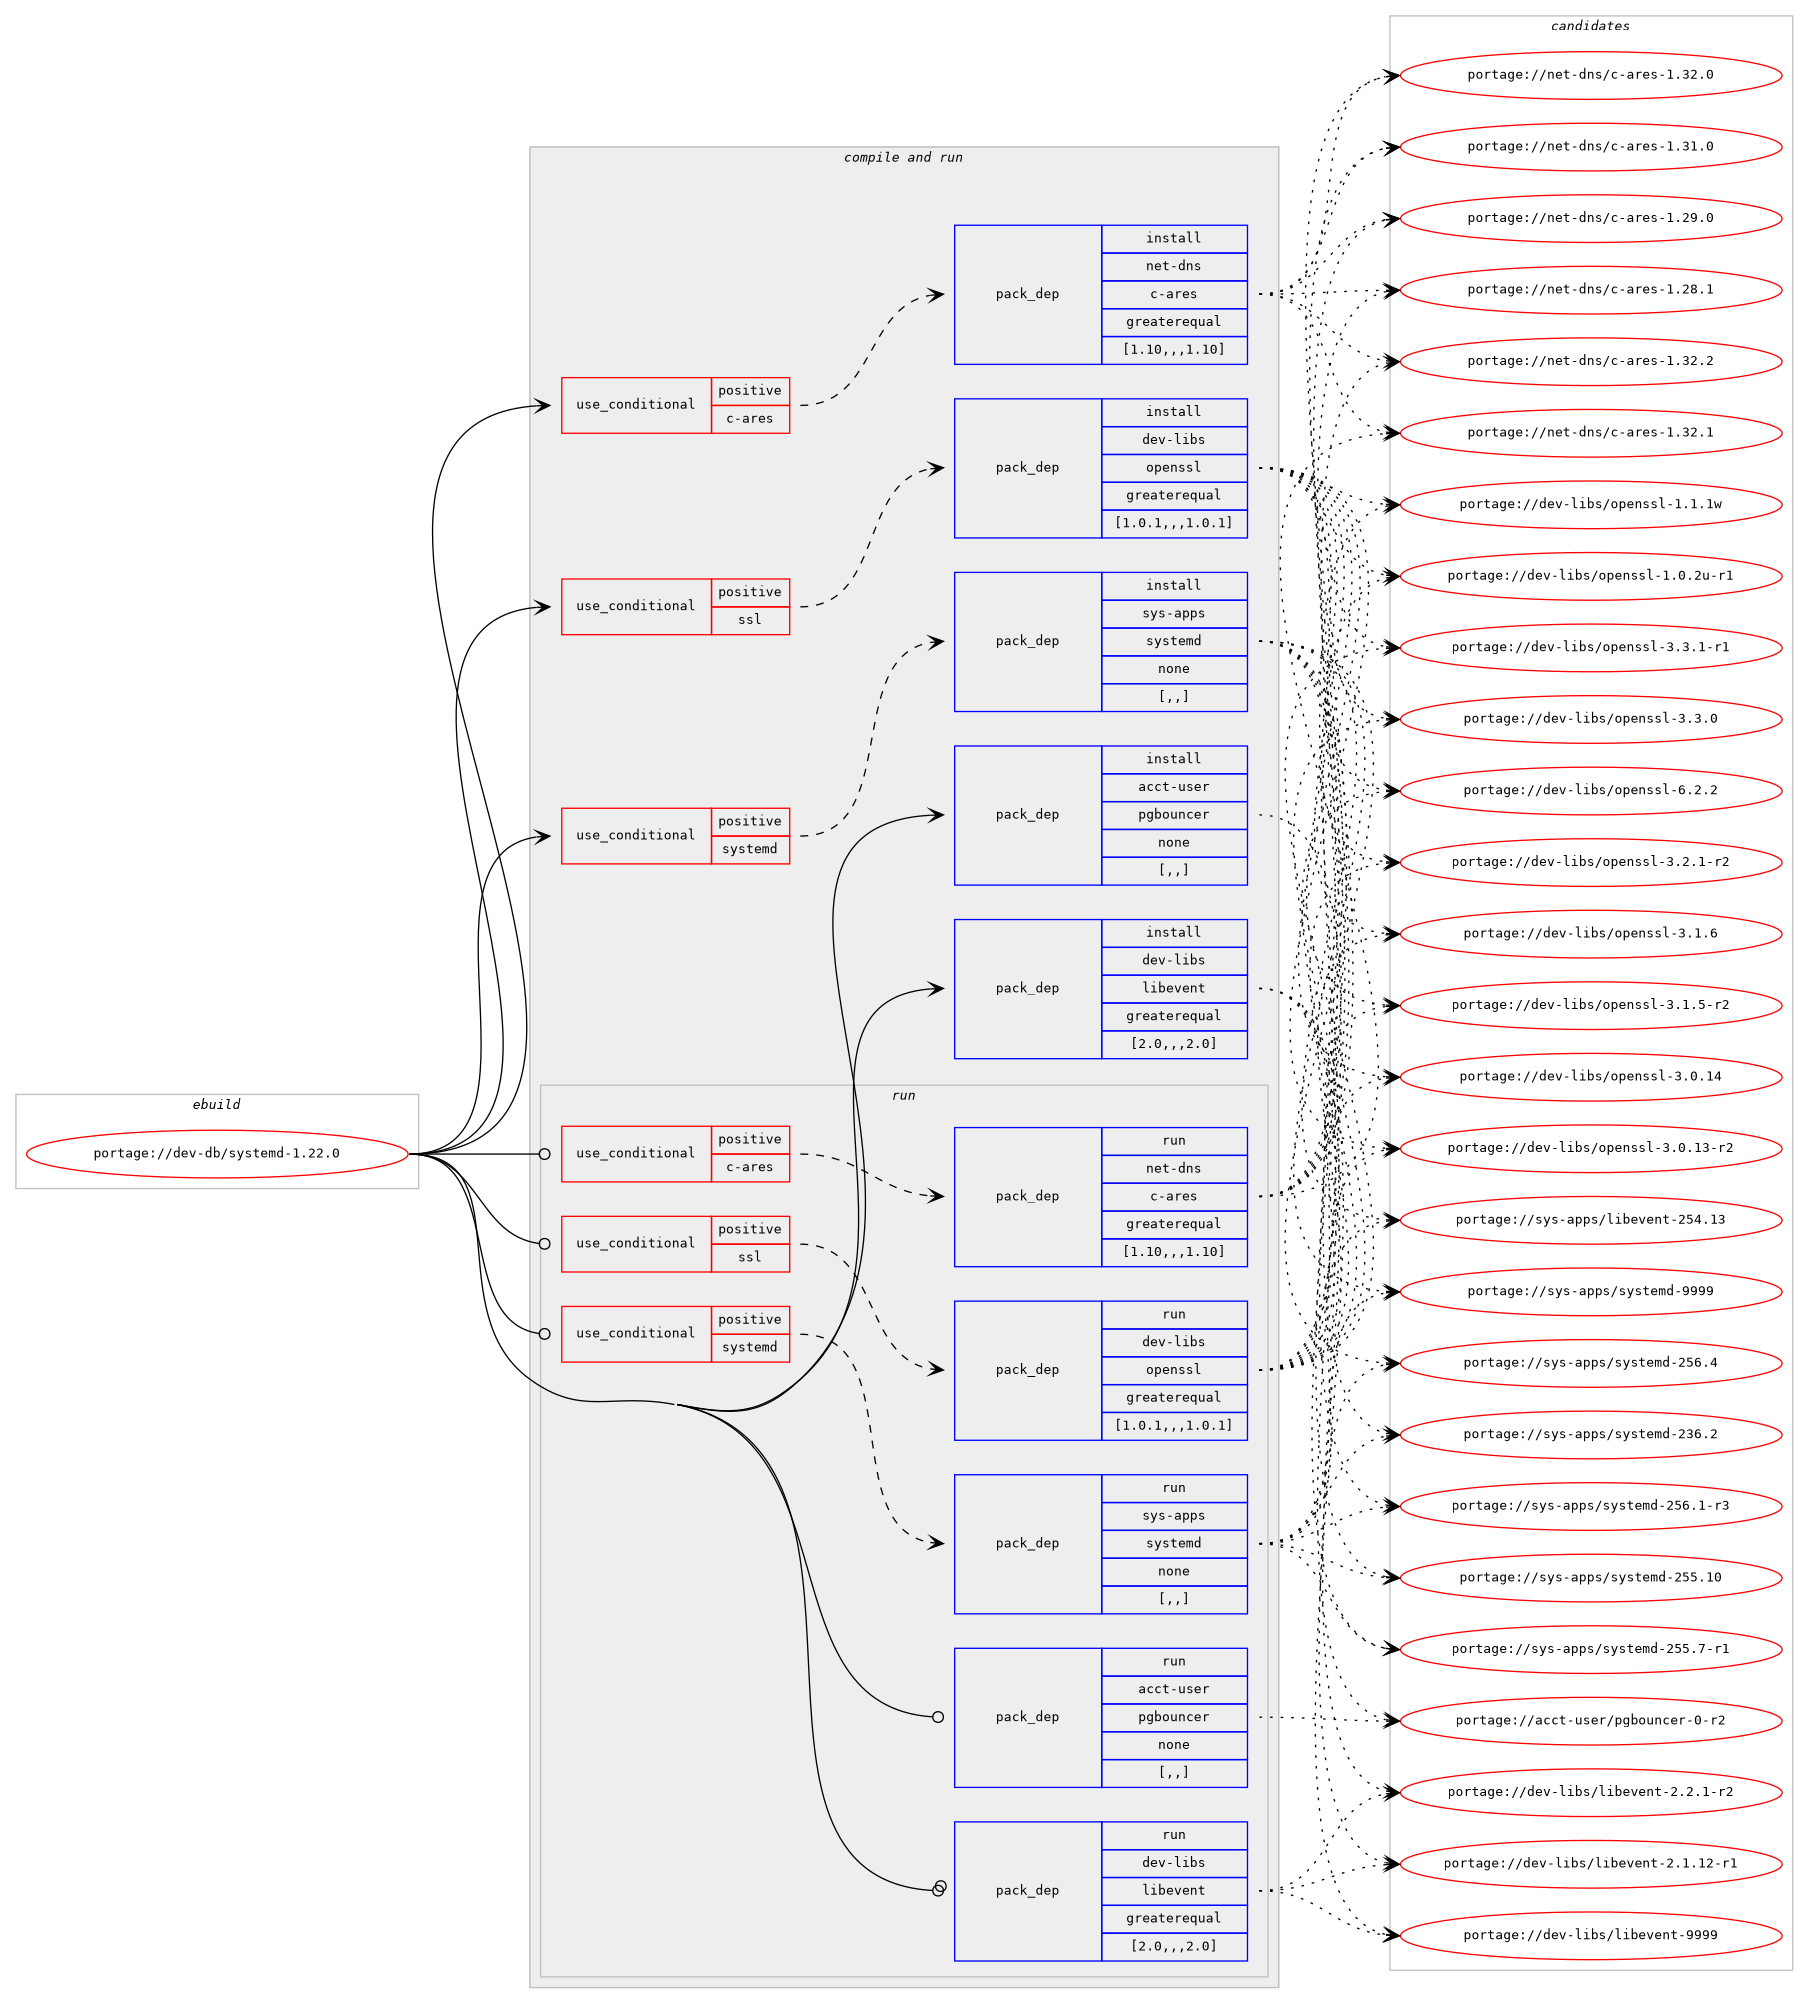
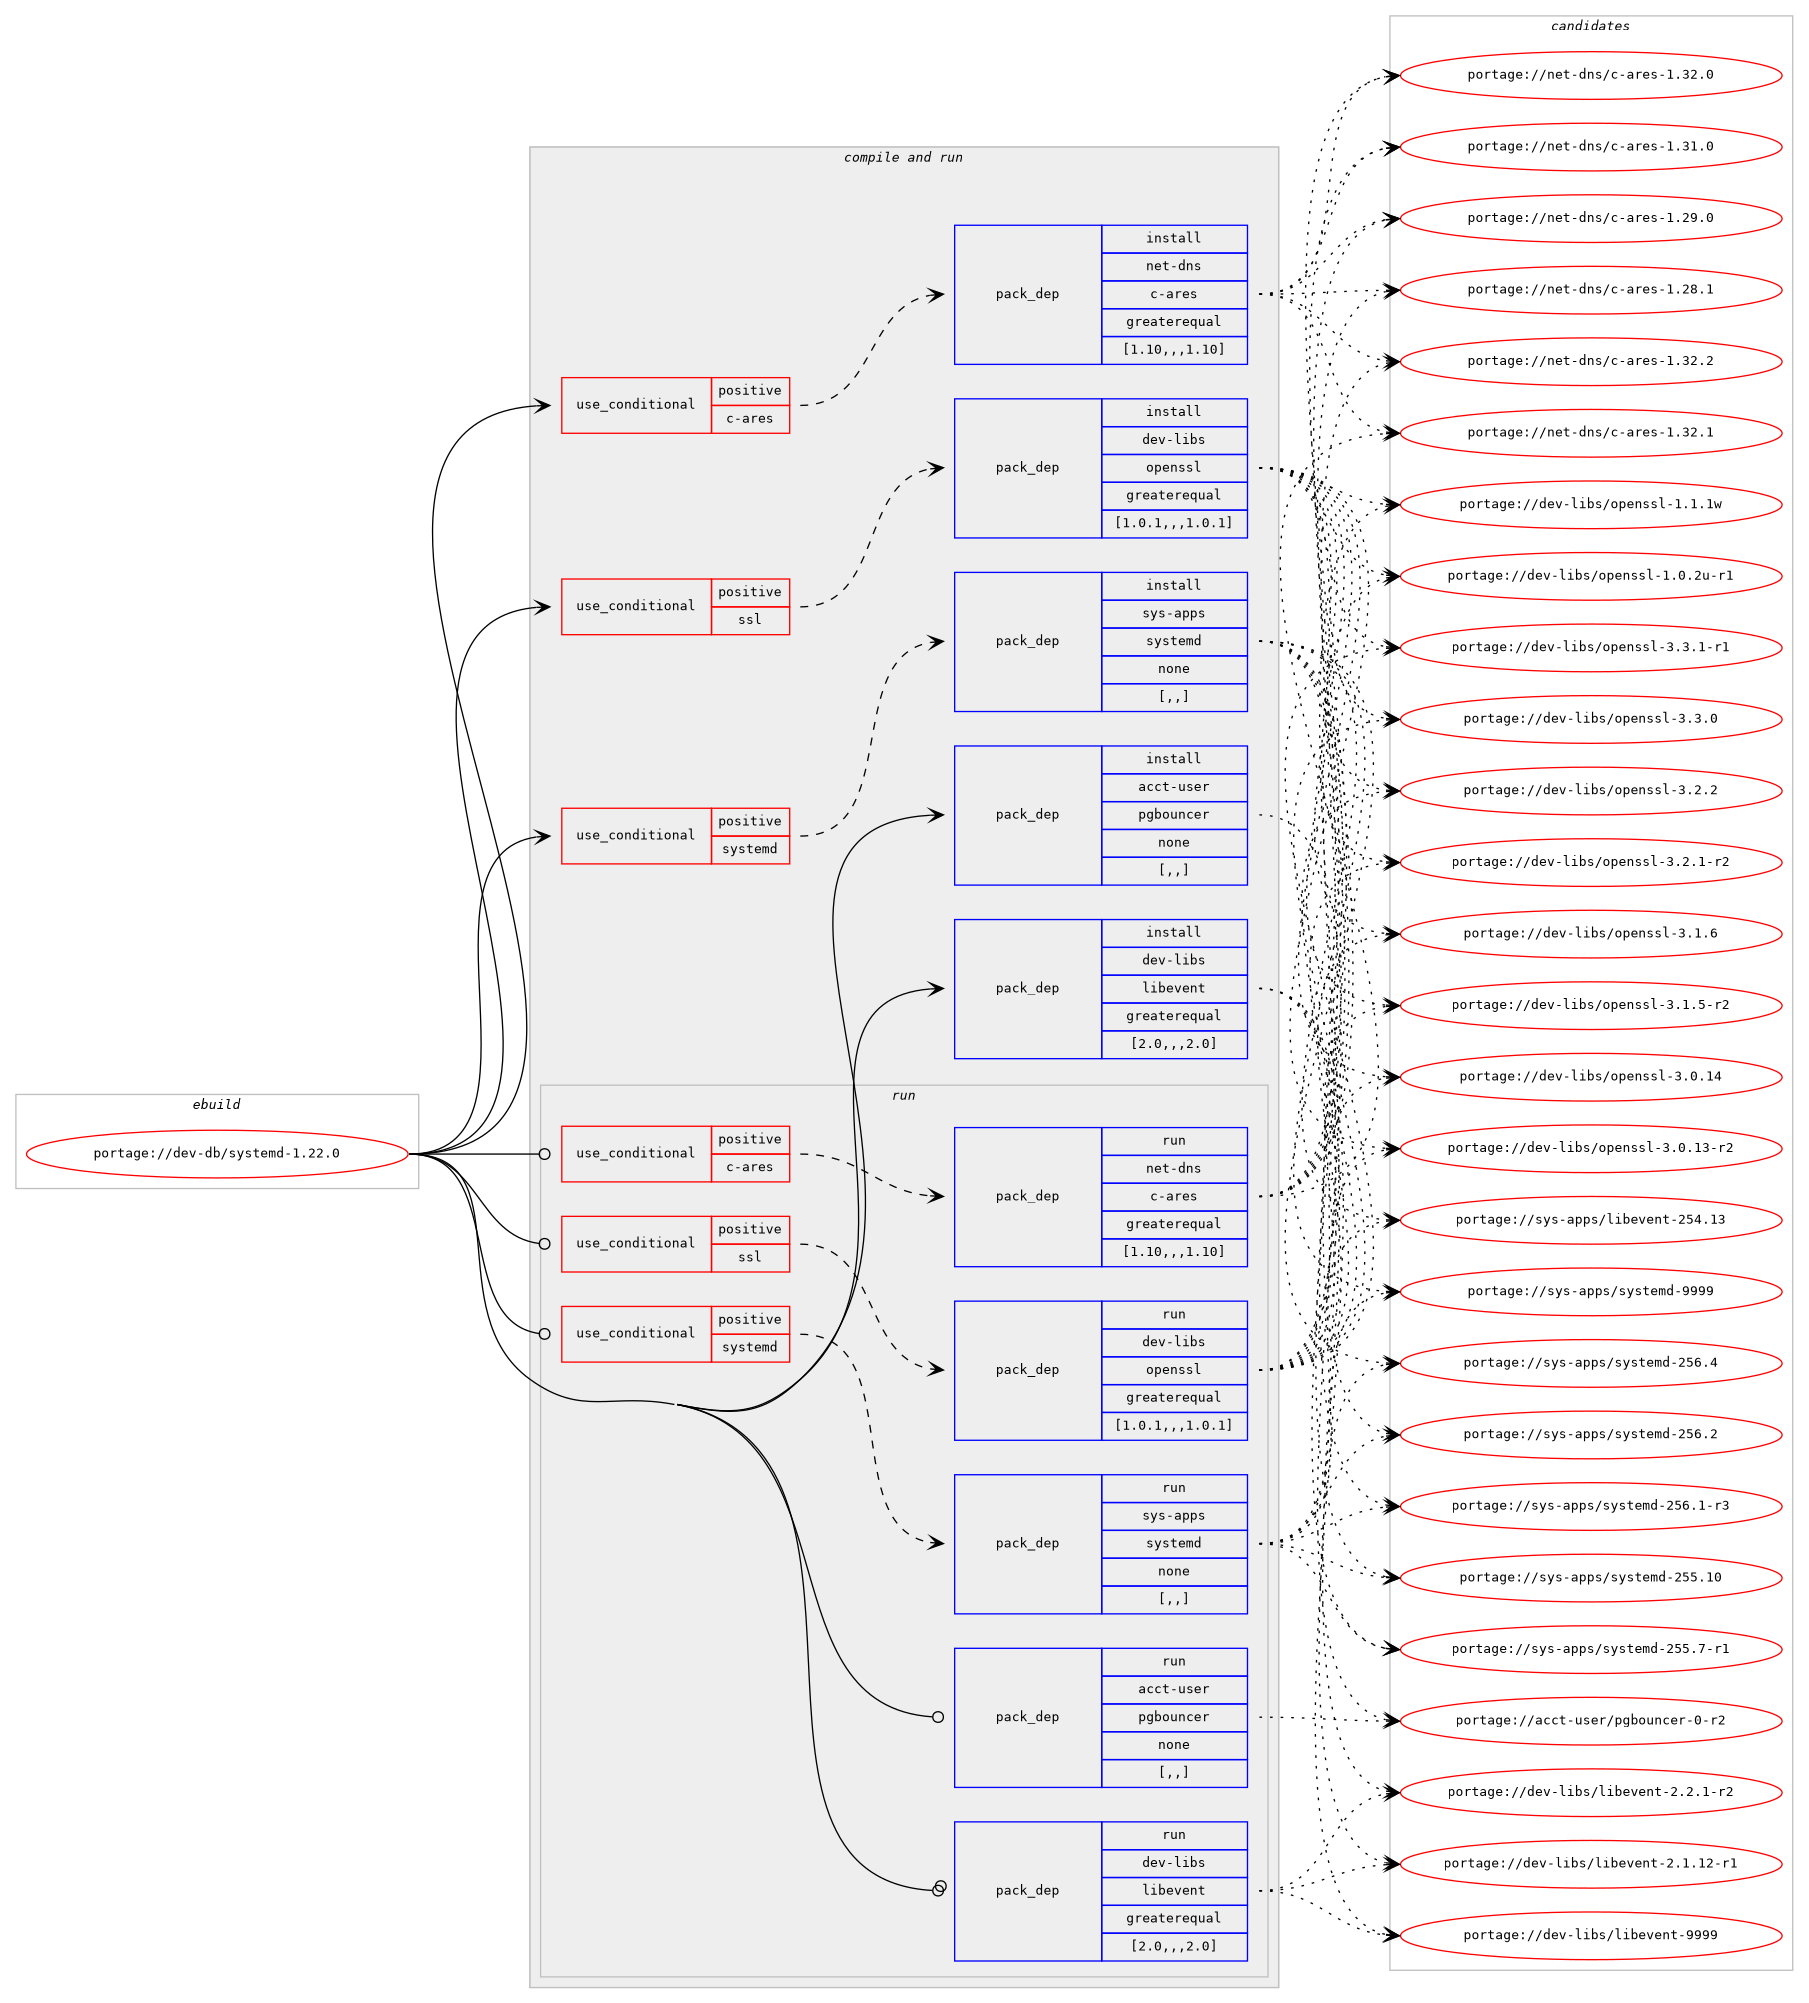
(1591, 791) -> (1591, 791)
(1591, 1435) -> (1591, 1435)
